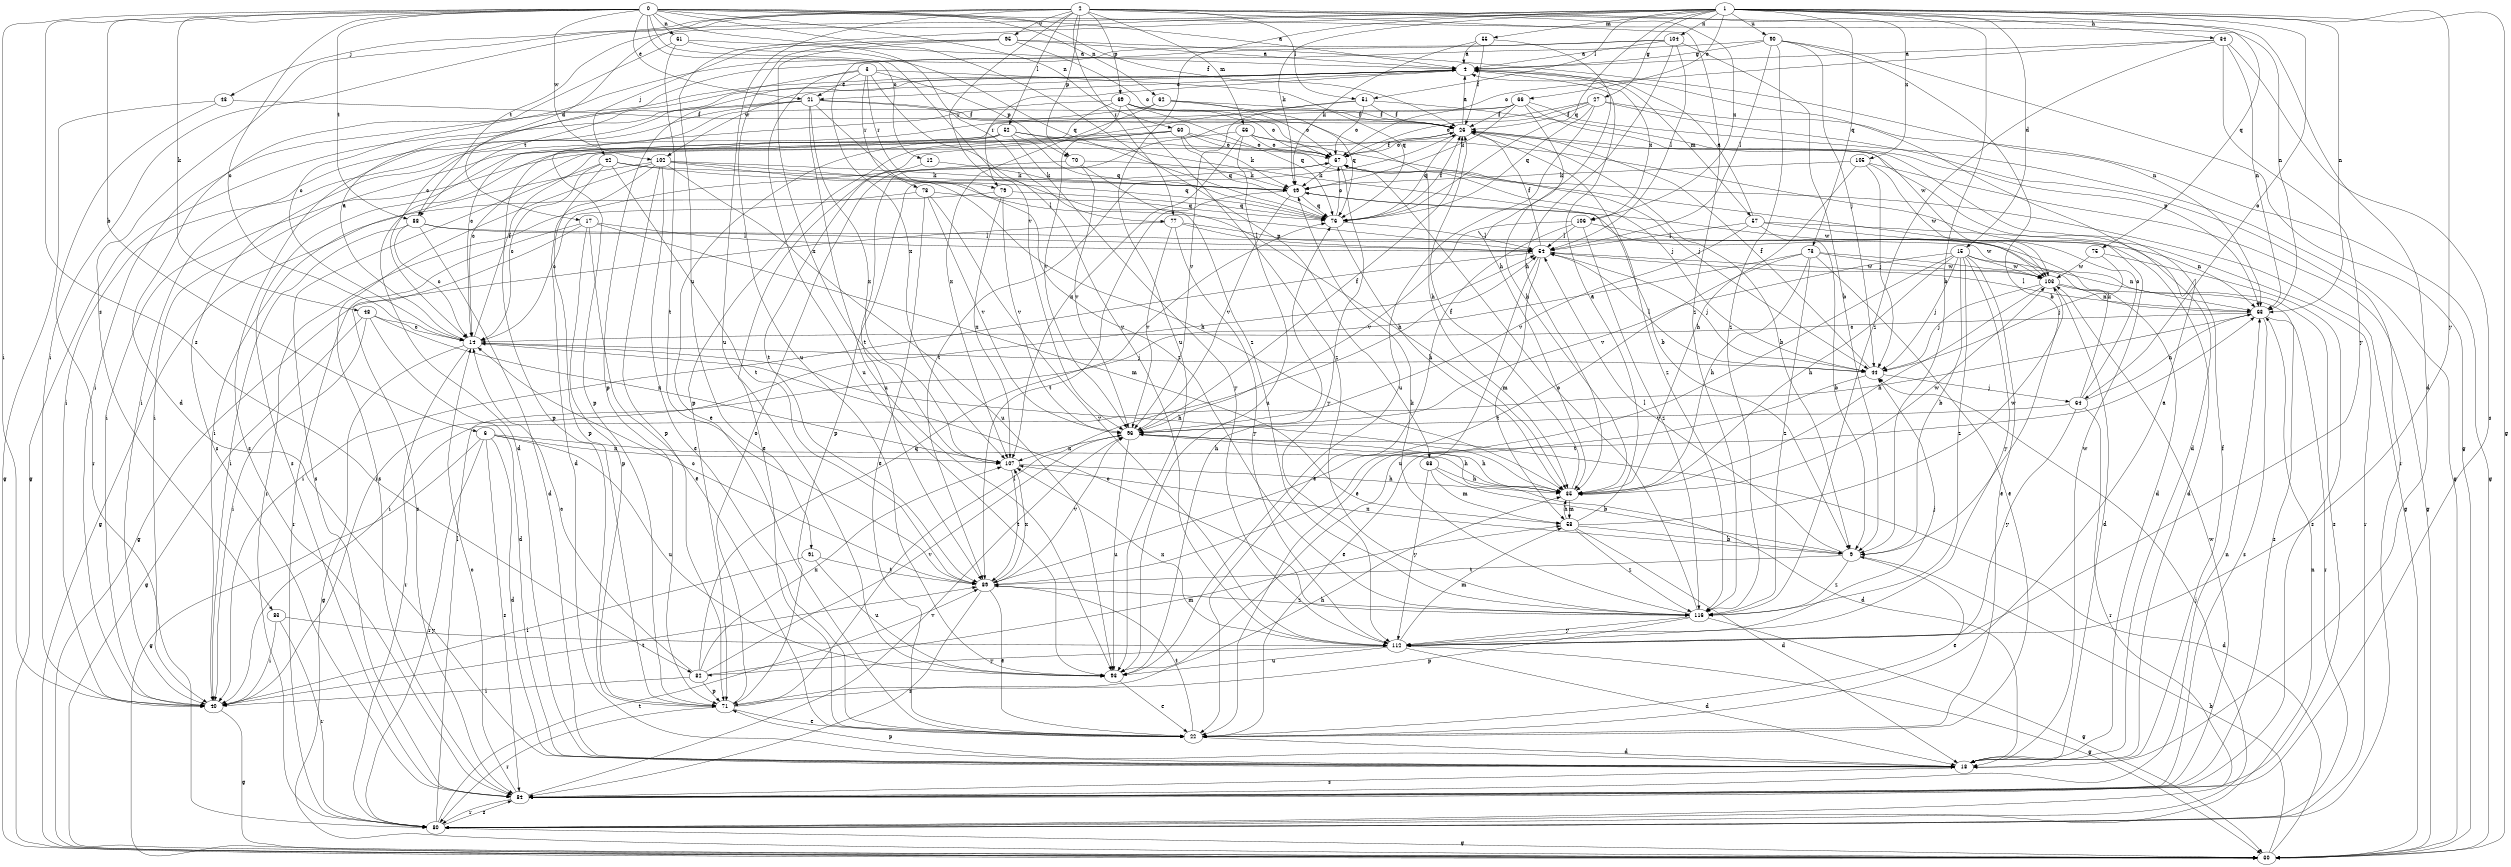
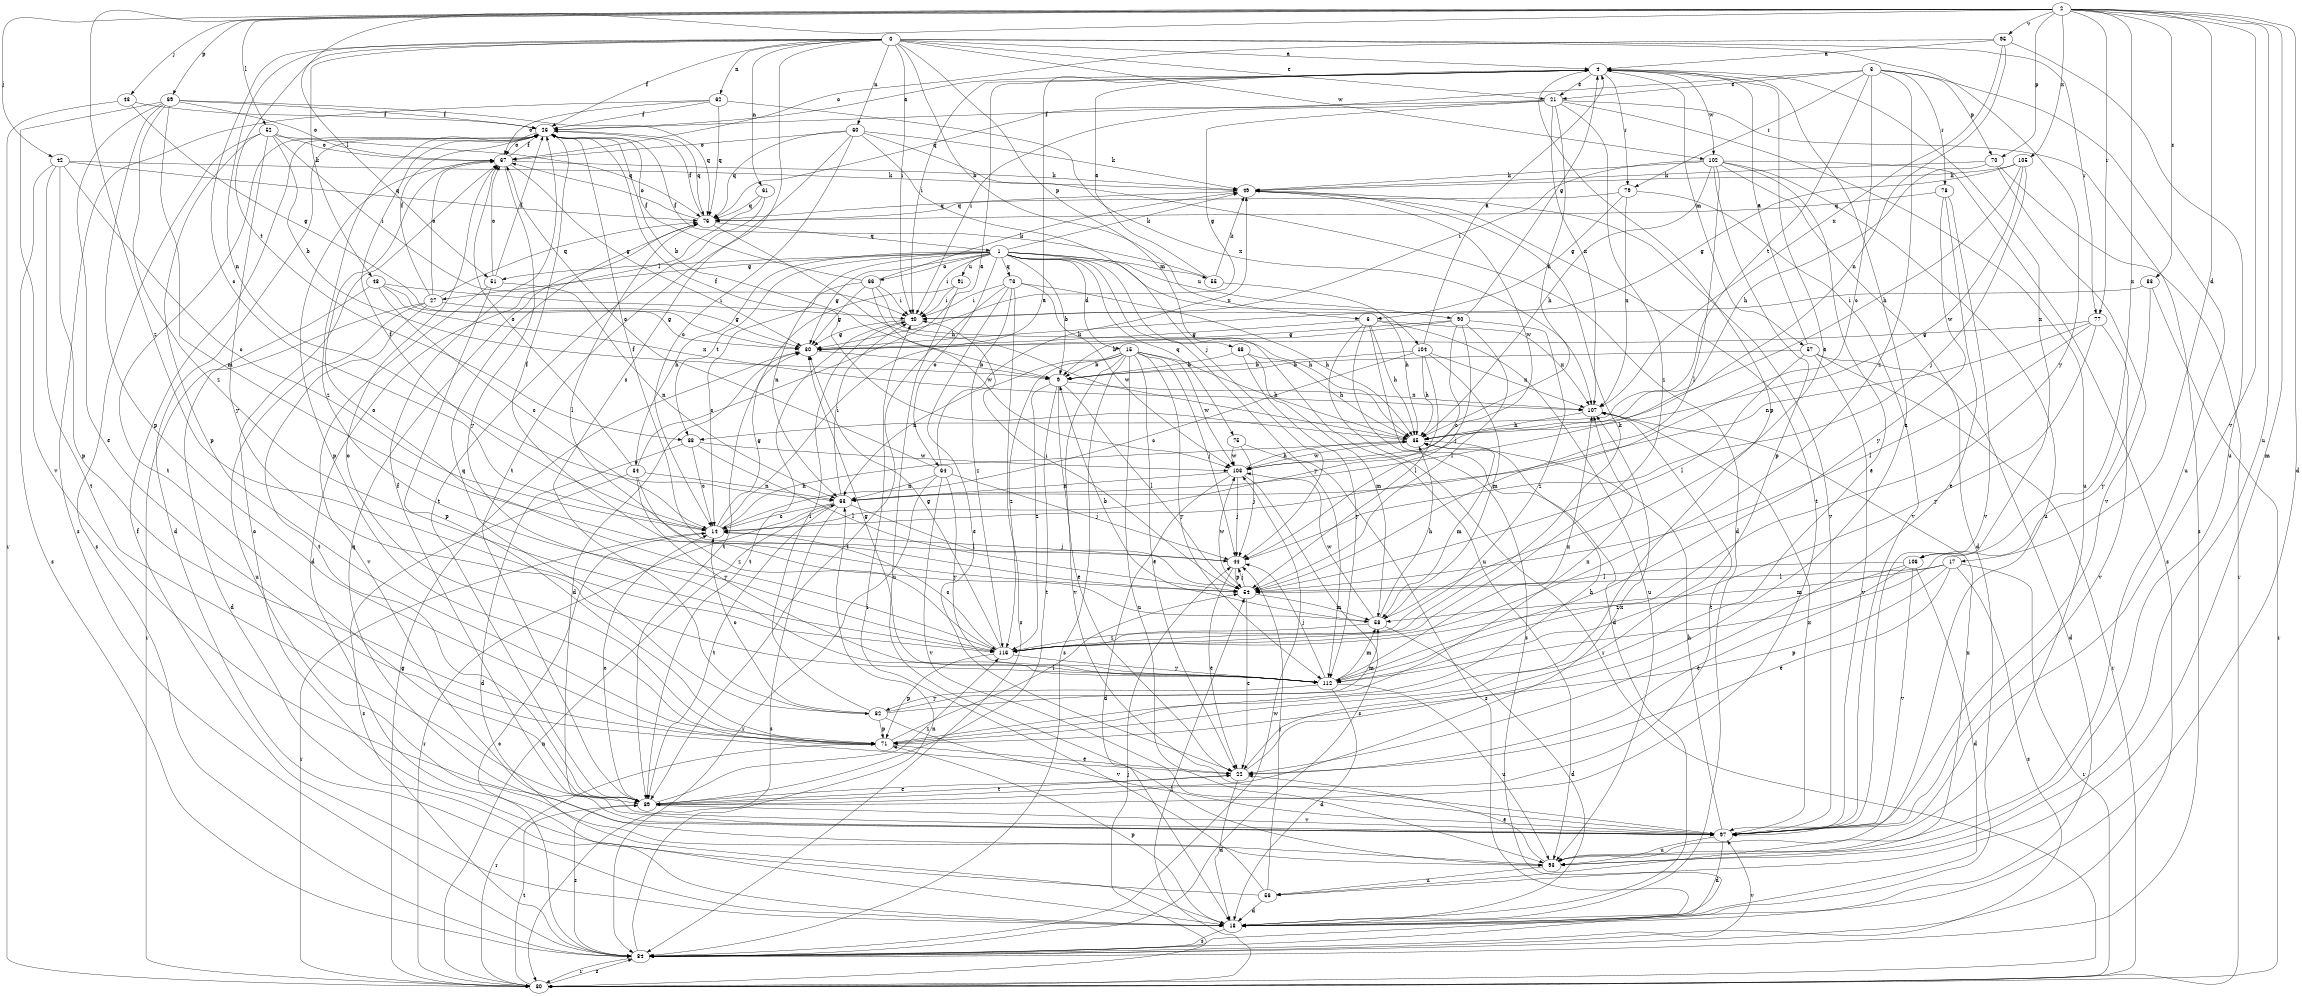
(782, 47) -> (952, 12)
(1032, 55) -> none
(1552, 123) -> (851, 236)
(930, 161) -> none
(2166, 206) -> (664, 395)
(678, 210) -> (1295, 504)
(1649, 312) -> (1238, 577)
(1975, 388) -> (1095, 518)
(237, 418) -> none
(1130, 434) -> (1723, 835)
(1202, 435) -> (1411, 881)
(1620, 445) -> (717, 635)
(1217, 449) -> (354, 547)
(2085, 449) -> (1254, 911)
none -> (1487, 500)
none -> (638, 537)
none -> (1030, 800)
(43, 806) -> (1516, 285)
